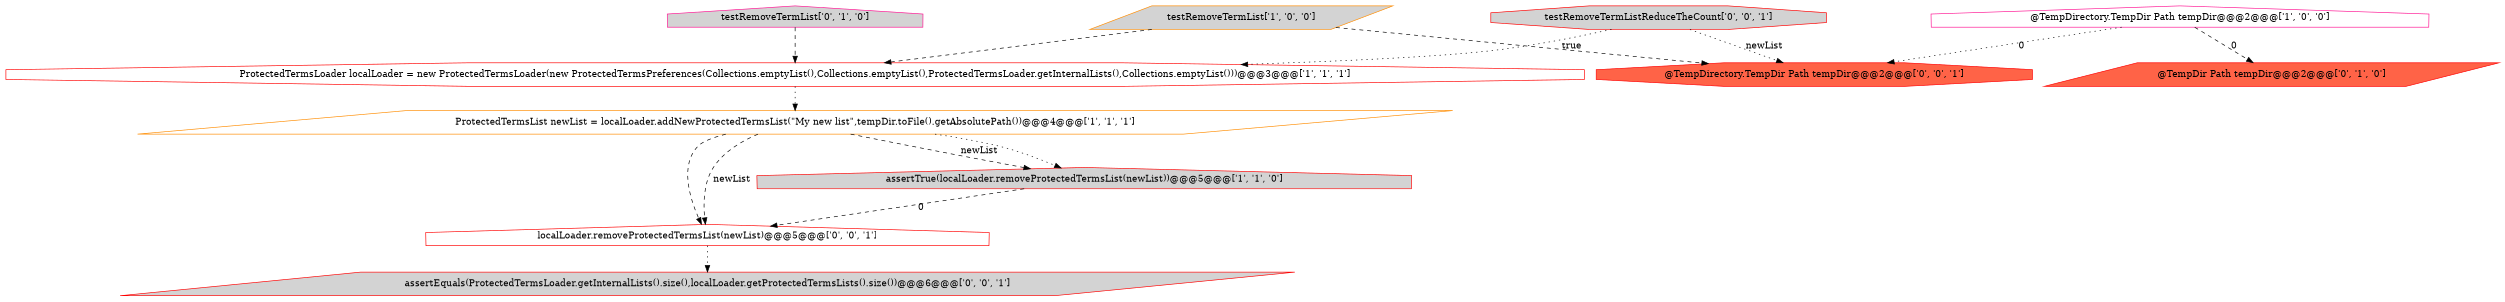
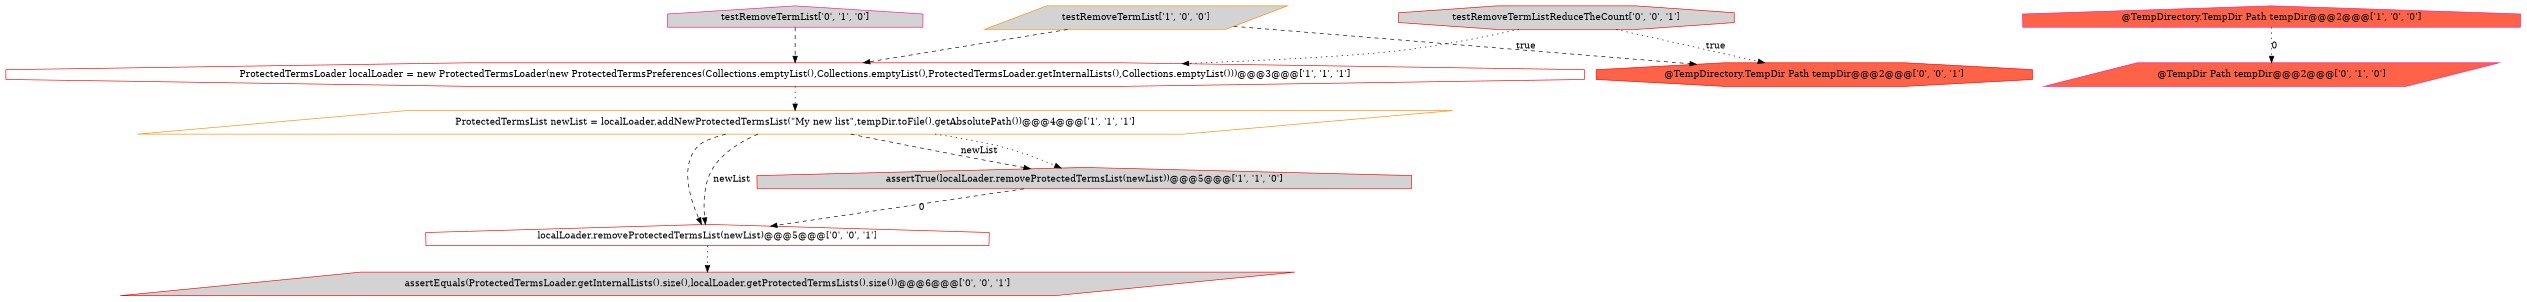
(2180, 18) -> (2272, 18)
(2221, 43) -> (2272, 42)
(2008, 44) -> none
(1764, 46) -> (1716, 46)
(2272, 75) -> (2272, 75)
